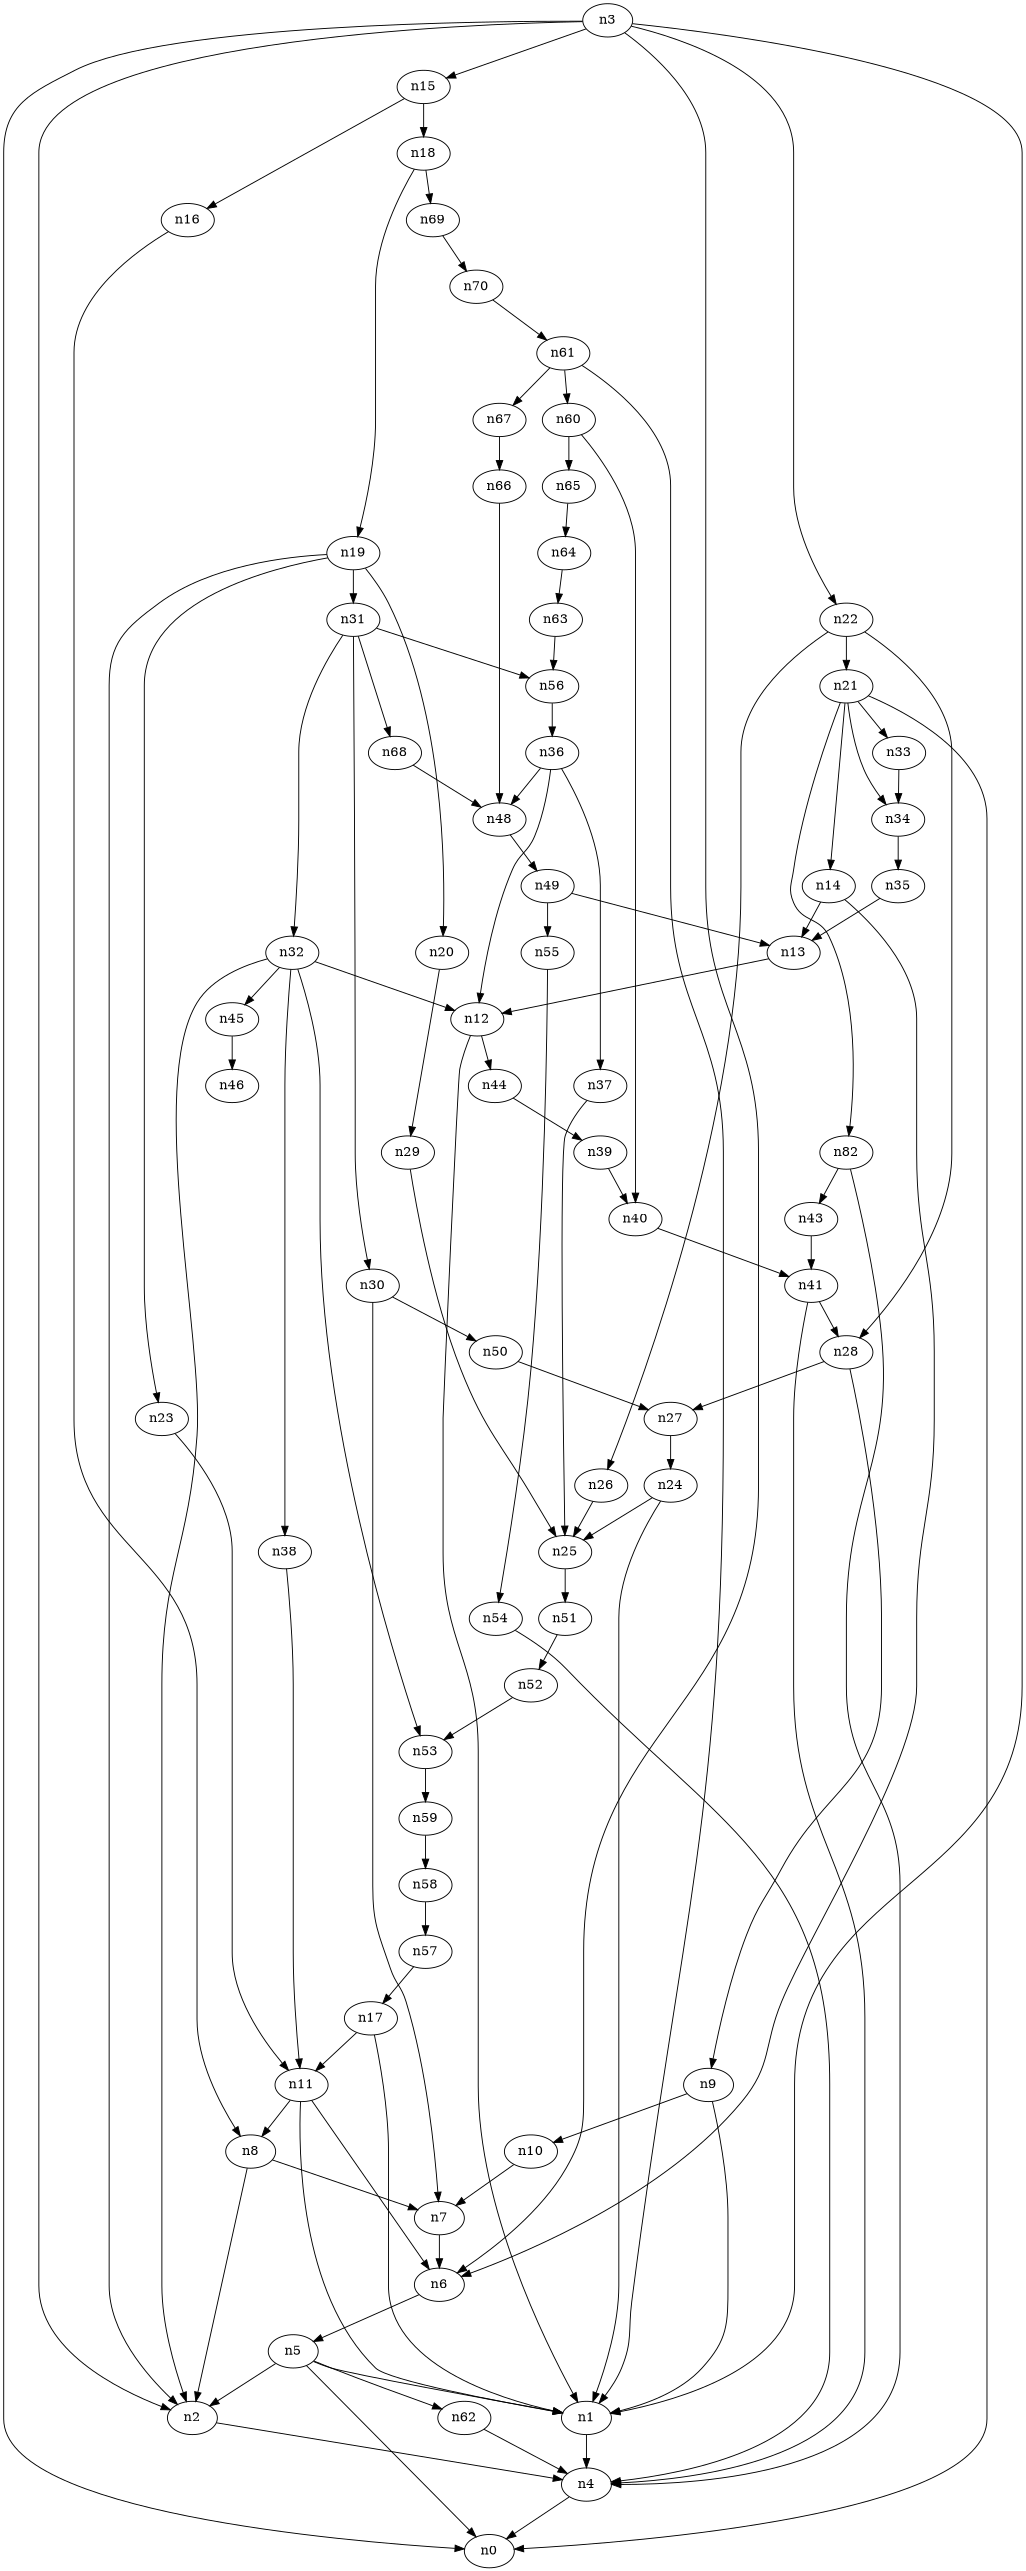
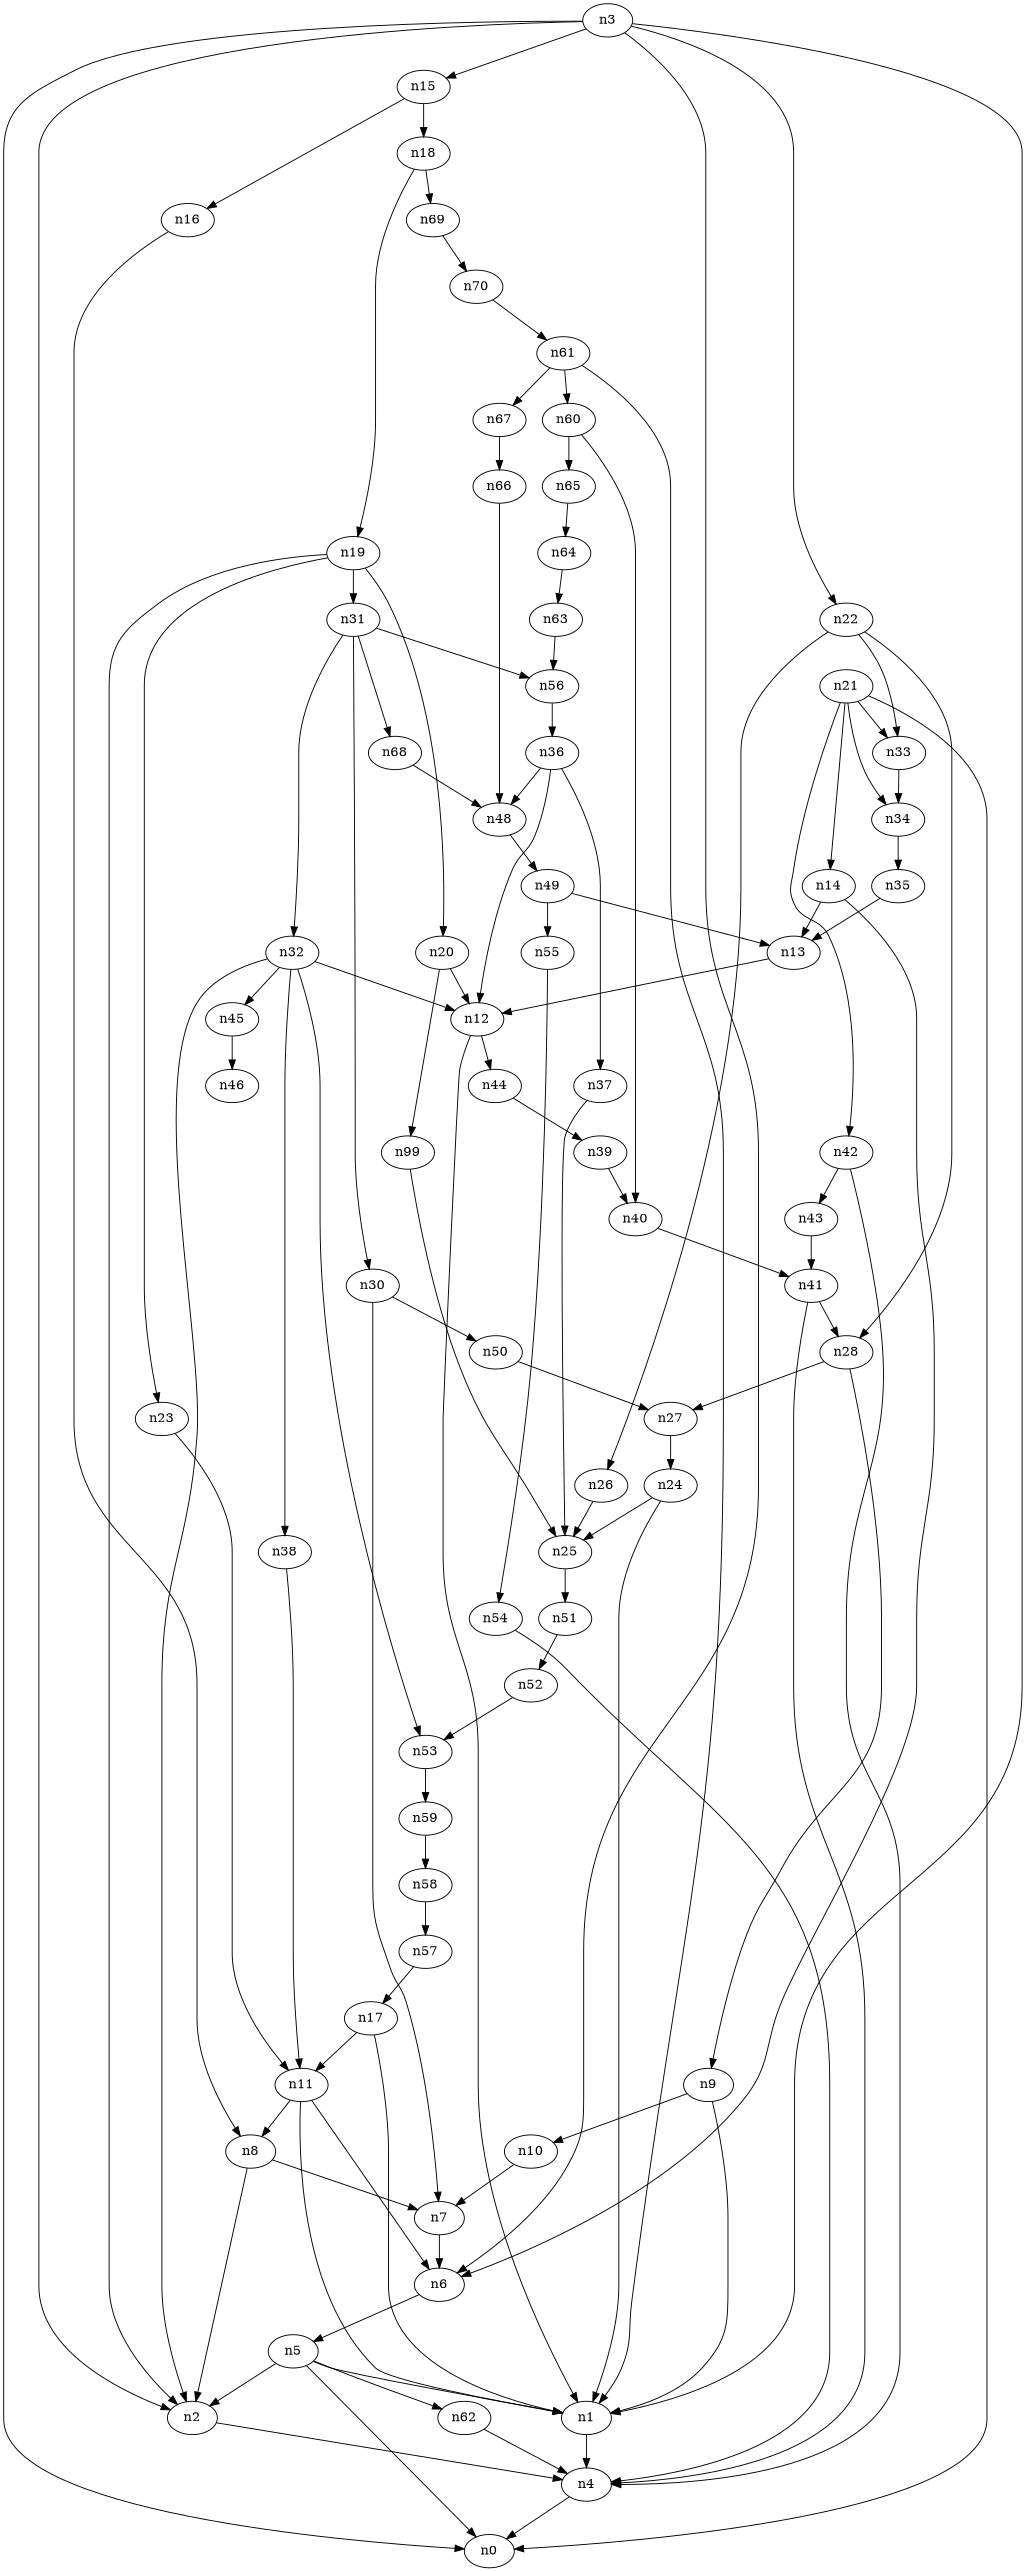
(846, 649) -> (885, 678)
none -> (457, 982)
(408, 1153) -> (408, 1153)
(846, 1153) -> (846, 1153)
